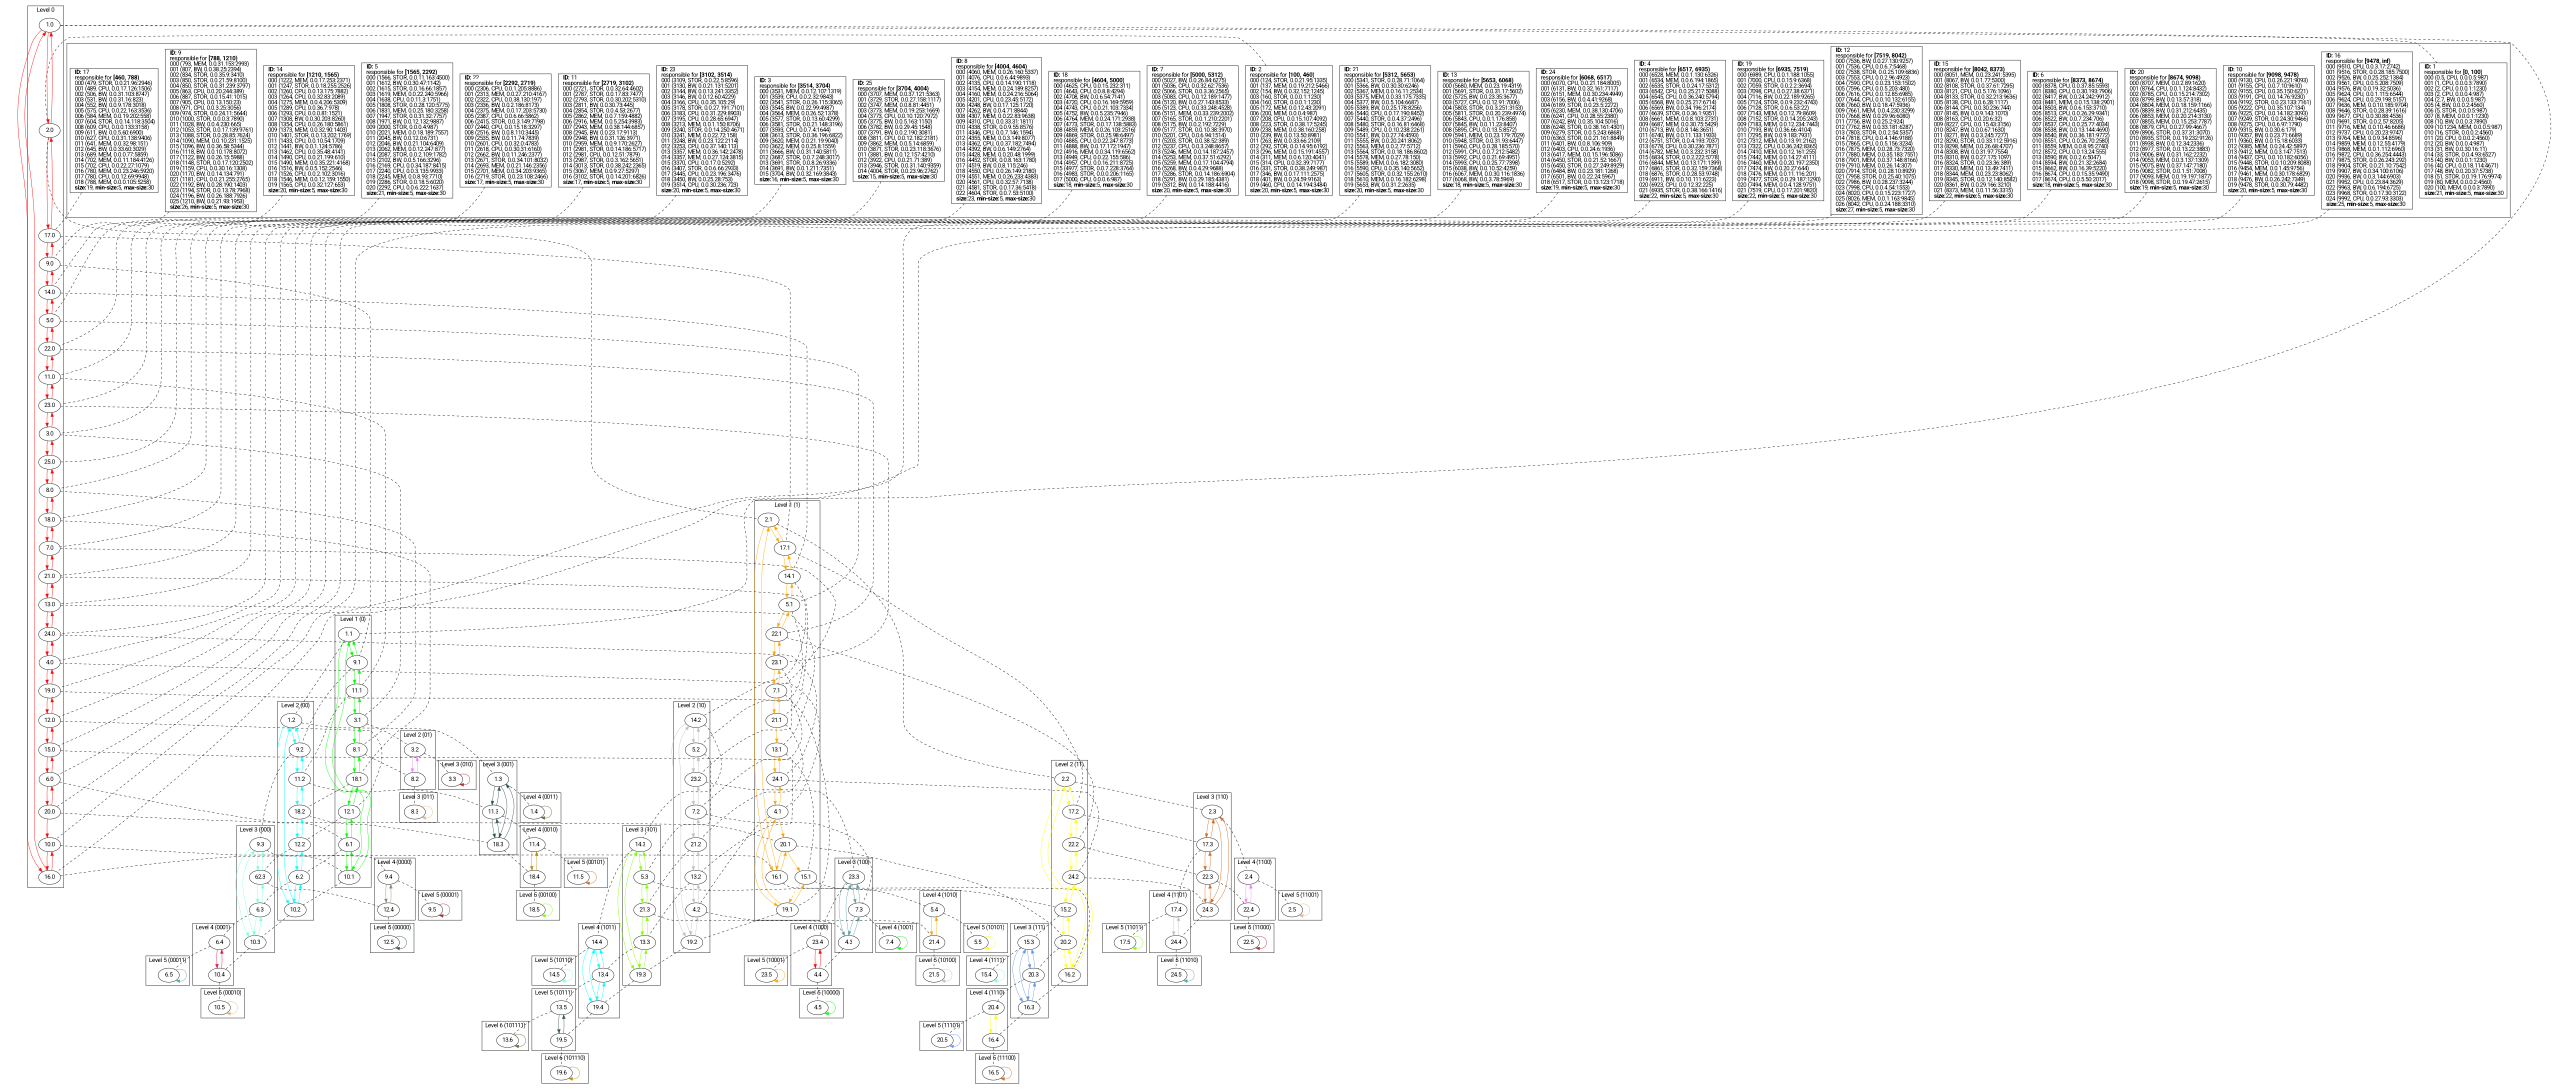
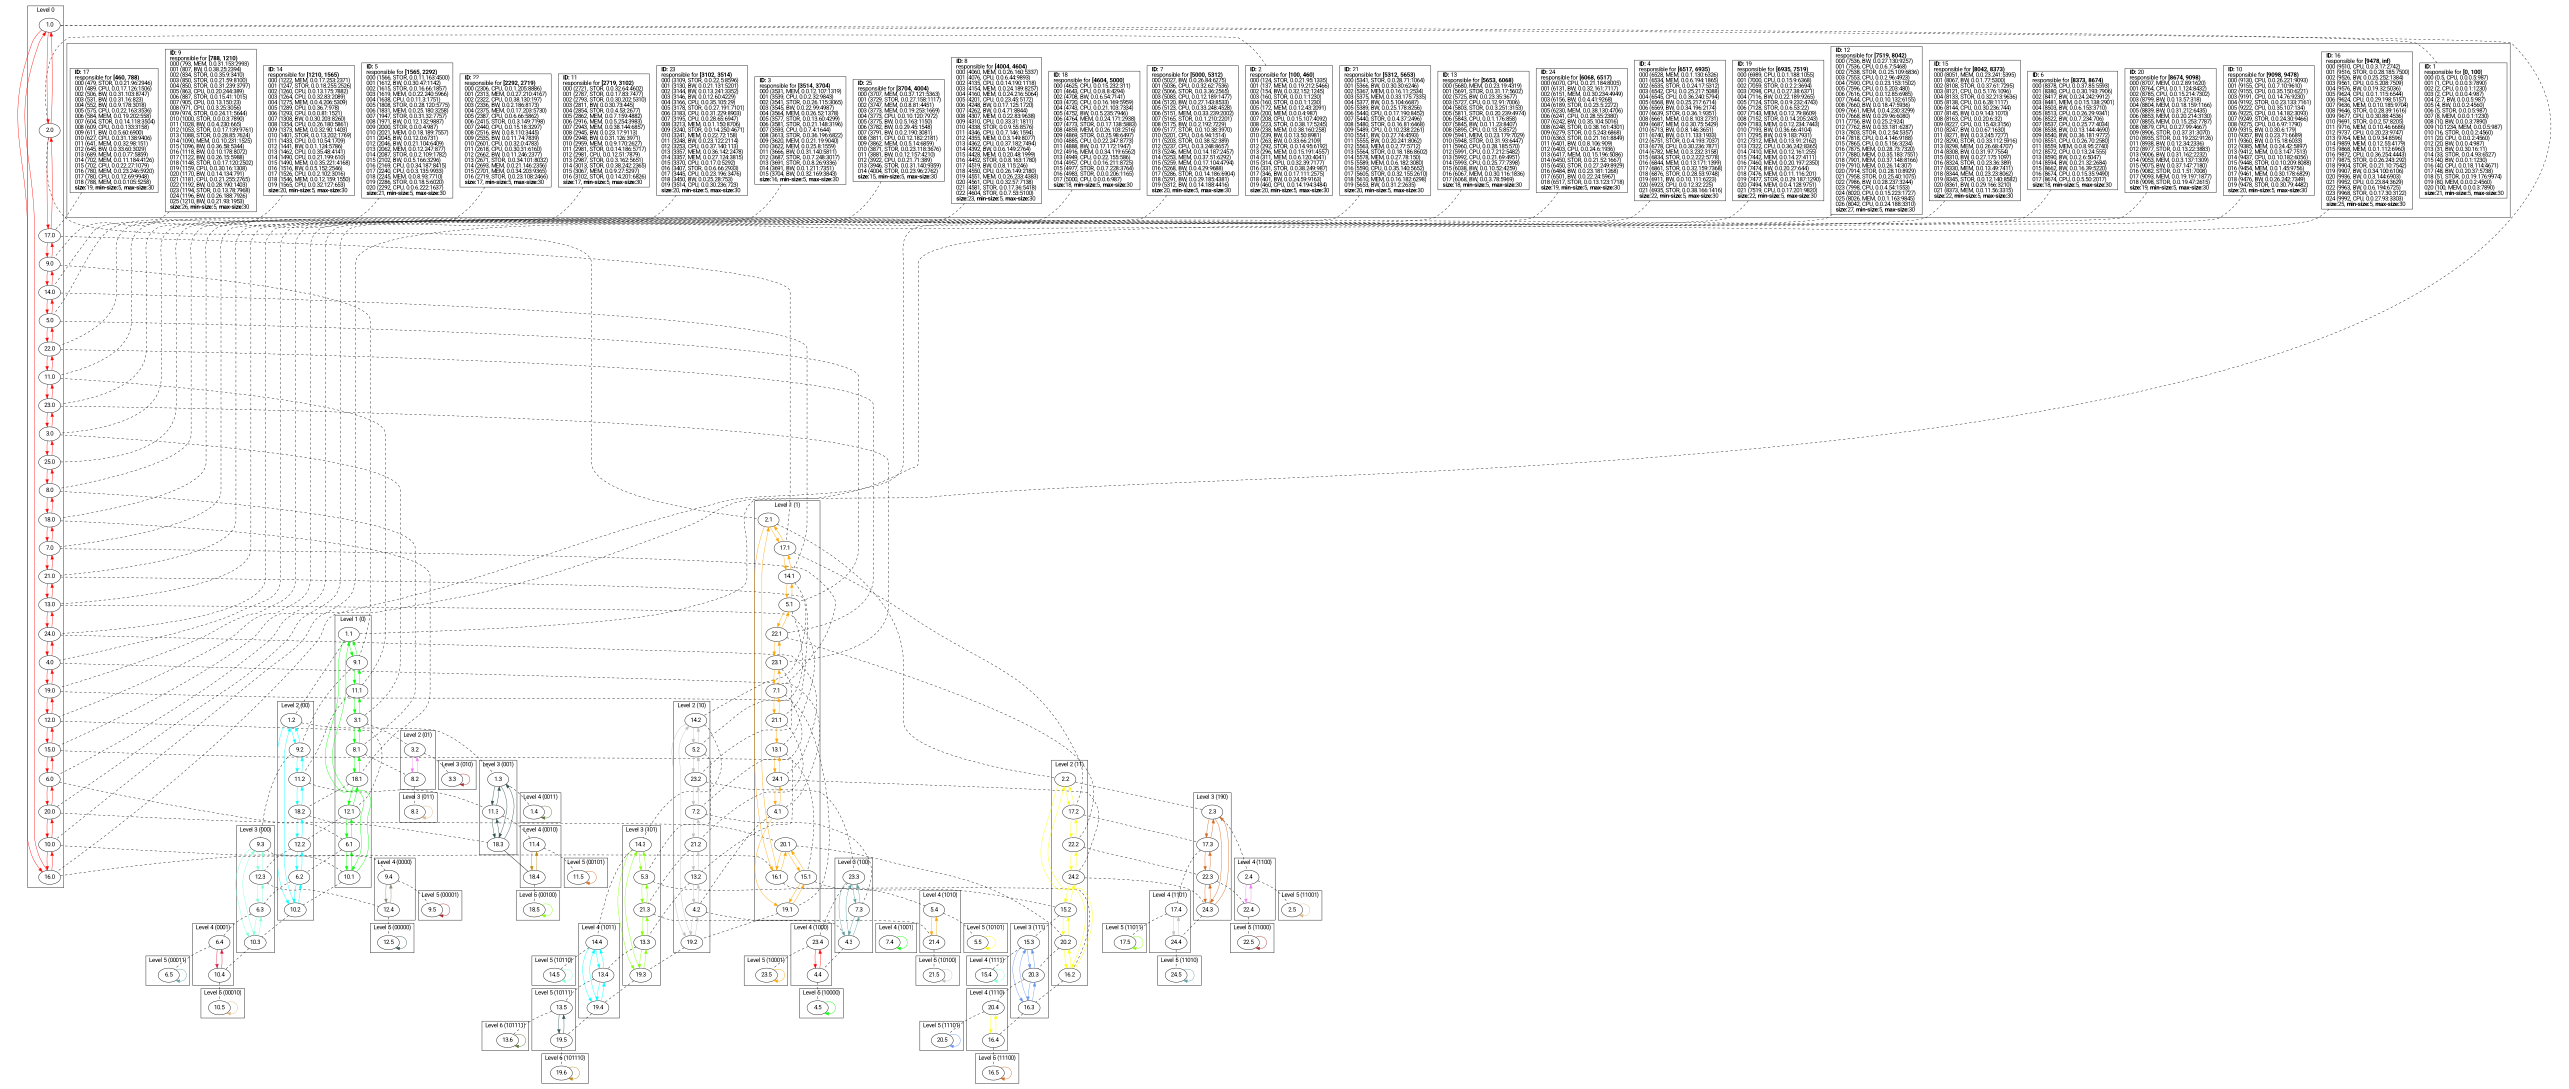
(1212, 797) -> (1212, 797)
(781, 827) -> (799, 862)
none -> (52, 830)
(516, 861) -> (516, 861)
(762, 866) -> none
(260, 877) -> (260, 877)
(795, 891) -> (795, 891)
(878, 928) -> none
